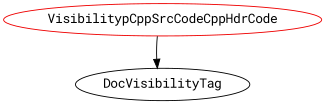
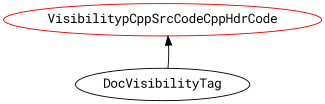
(157, 48) -> (169, 57)
